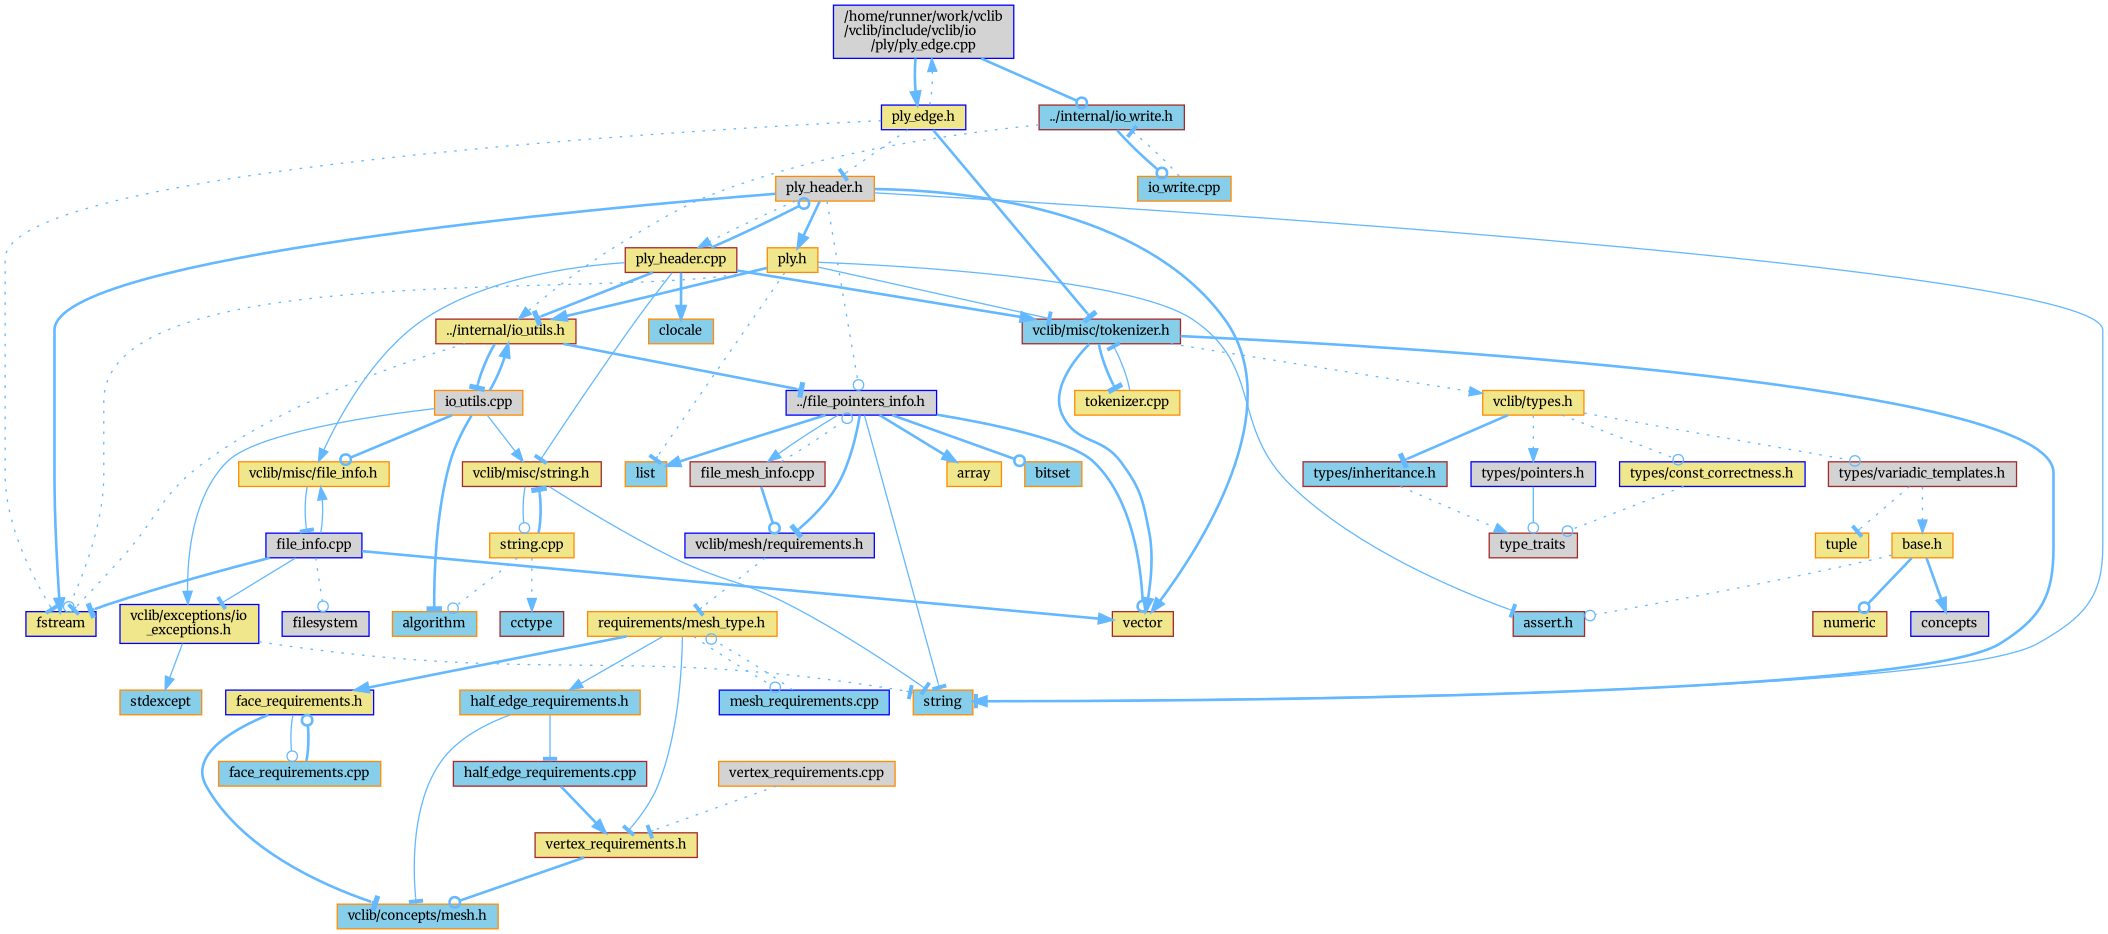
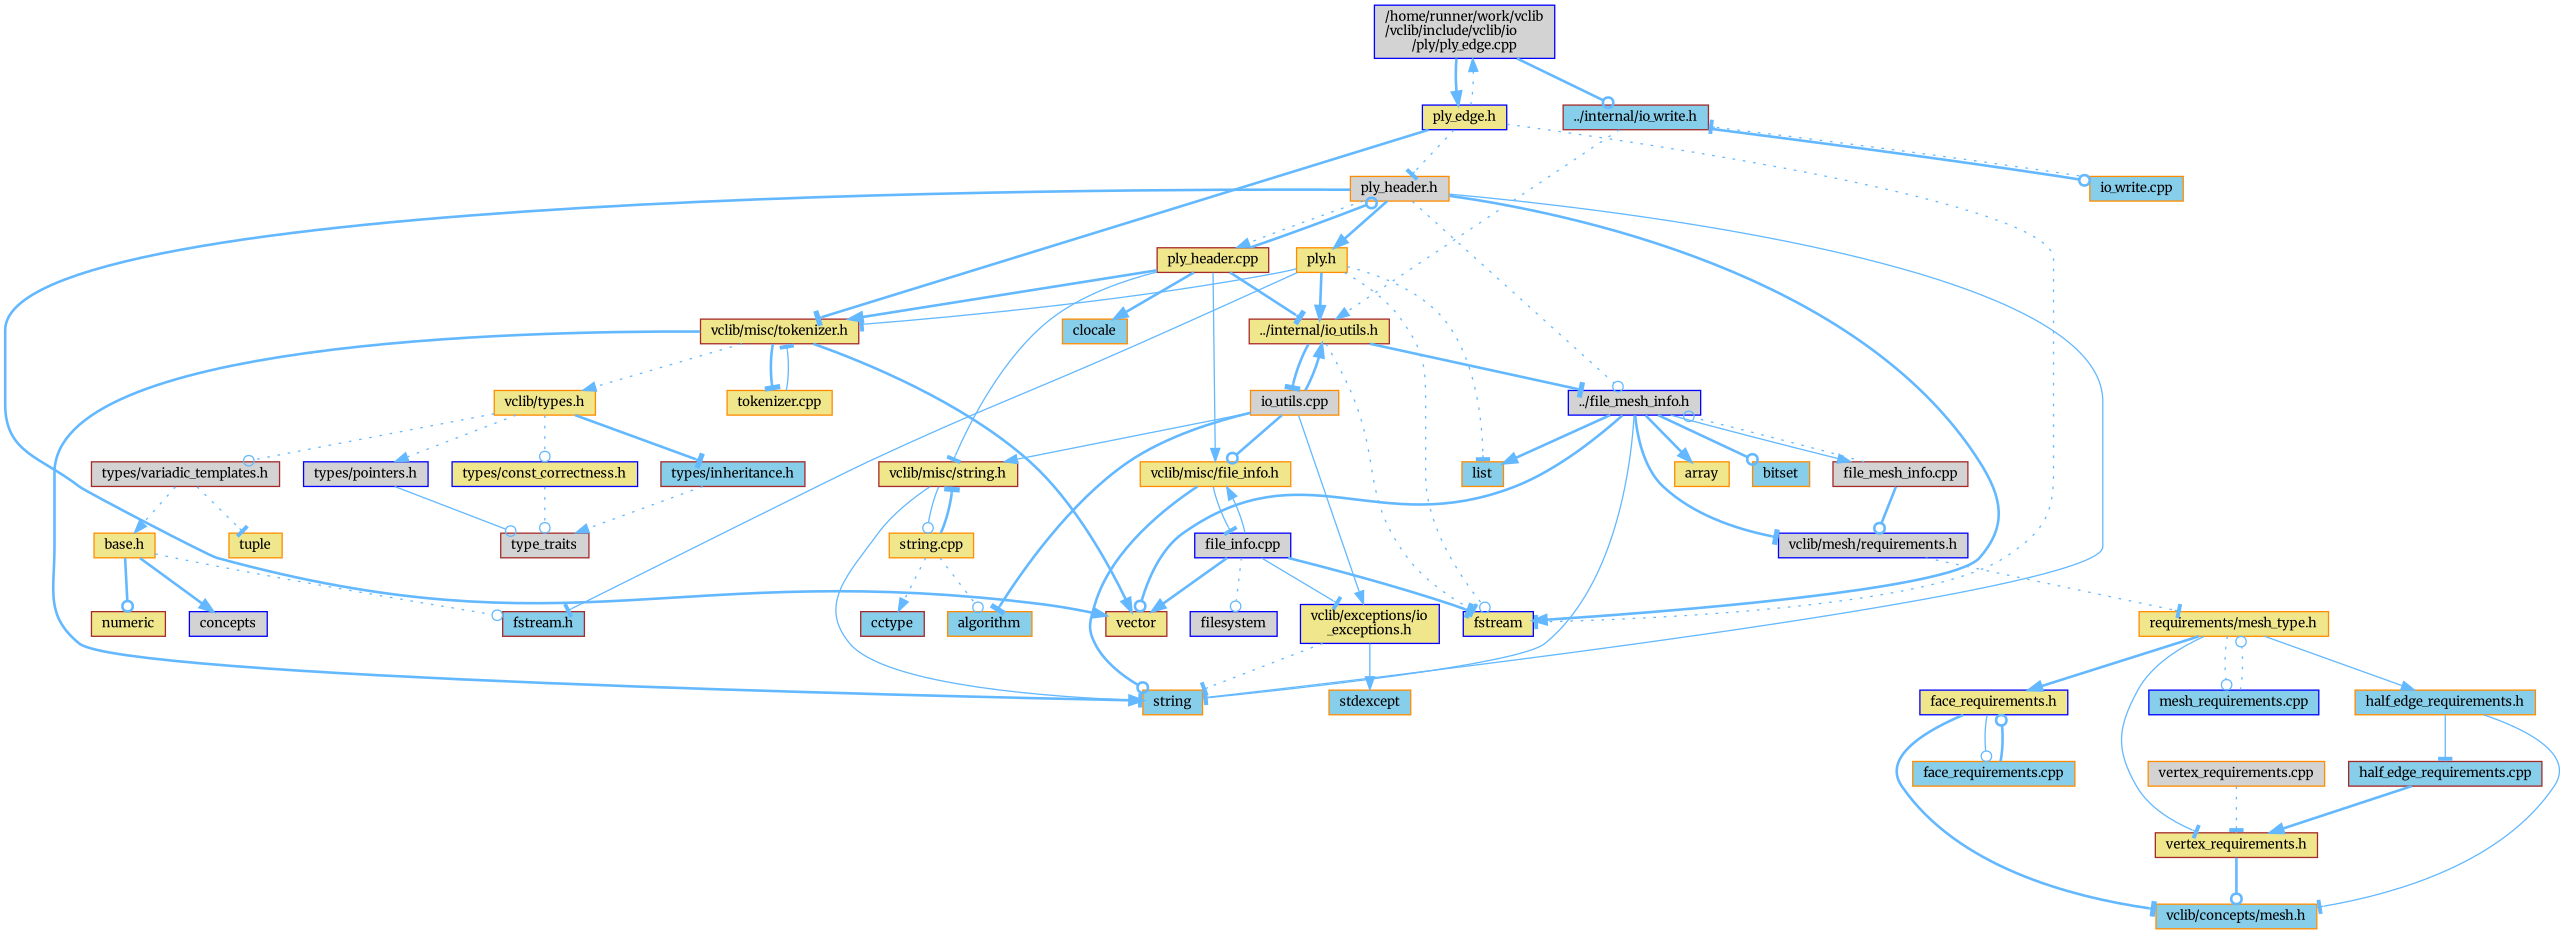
(1101, 331) -> (780, 331)
(861, 403) -> (1634, 403)
none -> (1103, 583)
(1549, 624) -> (544, 624)
